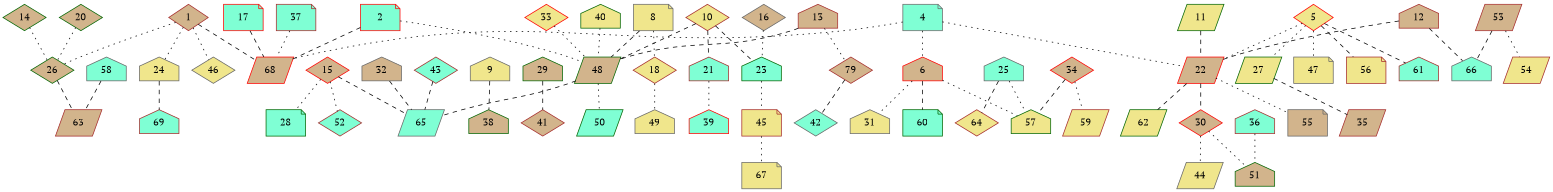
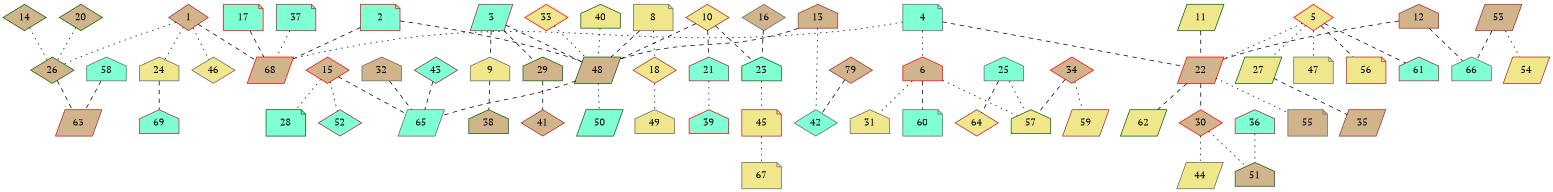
none -> (492, 17)
(492, 37) -> (497, 38)
(763, 44) -> (763, 44)
(835, 44) -> (817, 69)
(1063, 44) -> (1063, 44)
(923, 123) -> (923, 123)
